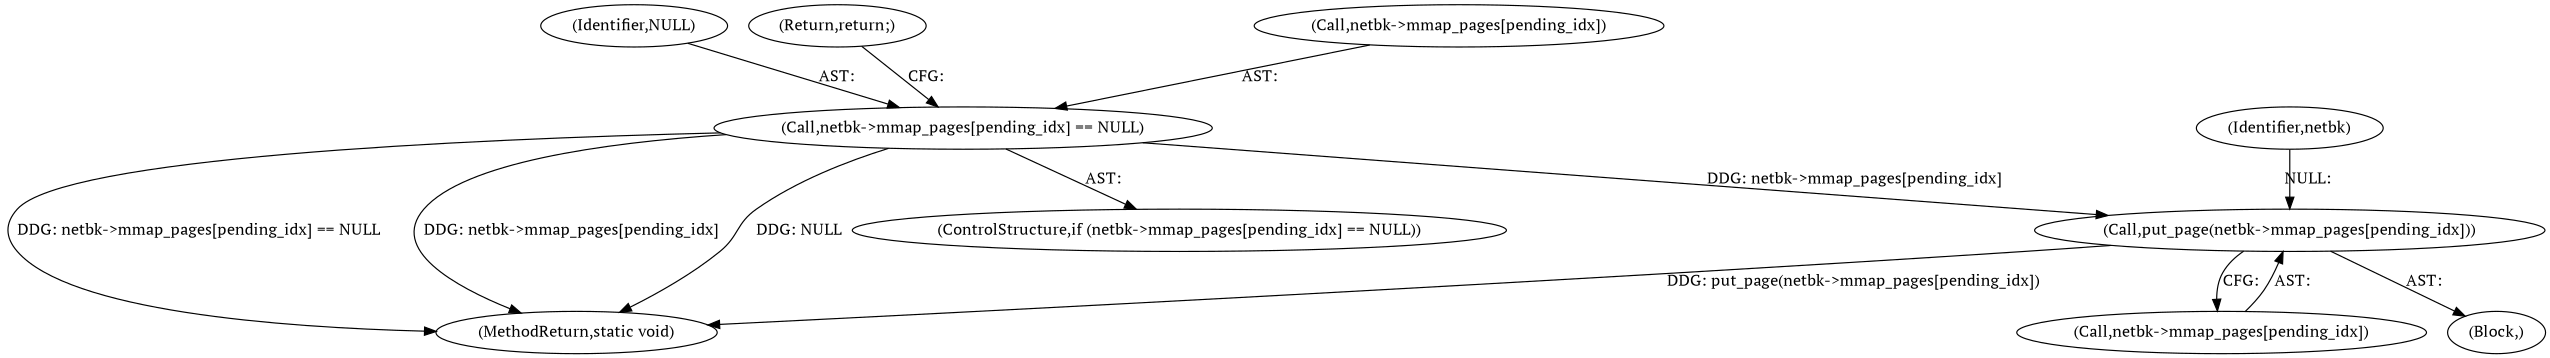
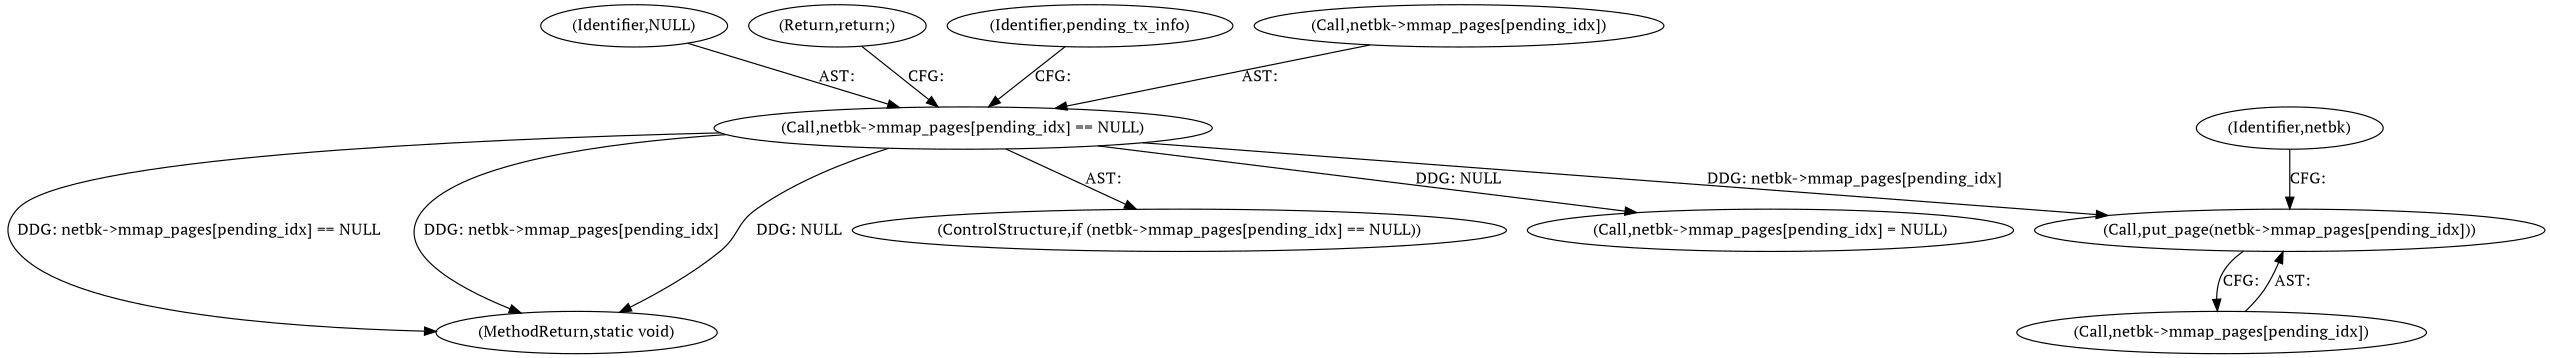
none -> (1090, 26)
(2310, 179) -> (2310, 179)
none -> (1770, 230)
(1415, 288) -> none
(2497, 333) -> none
